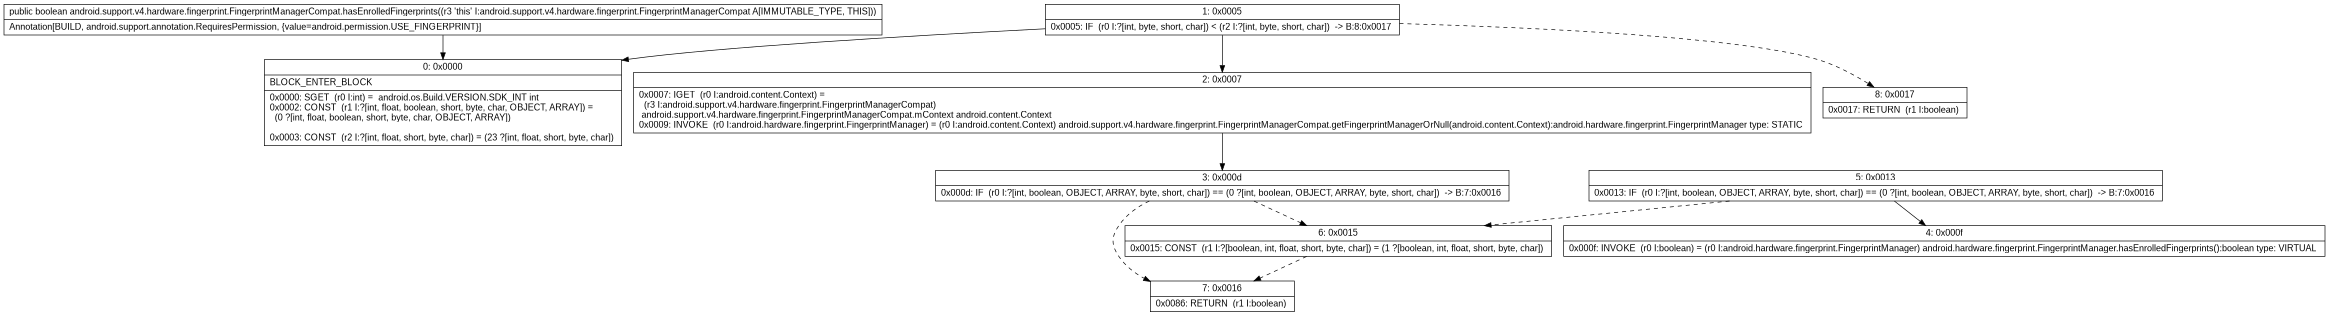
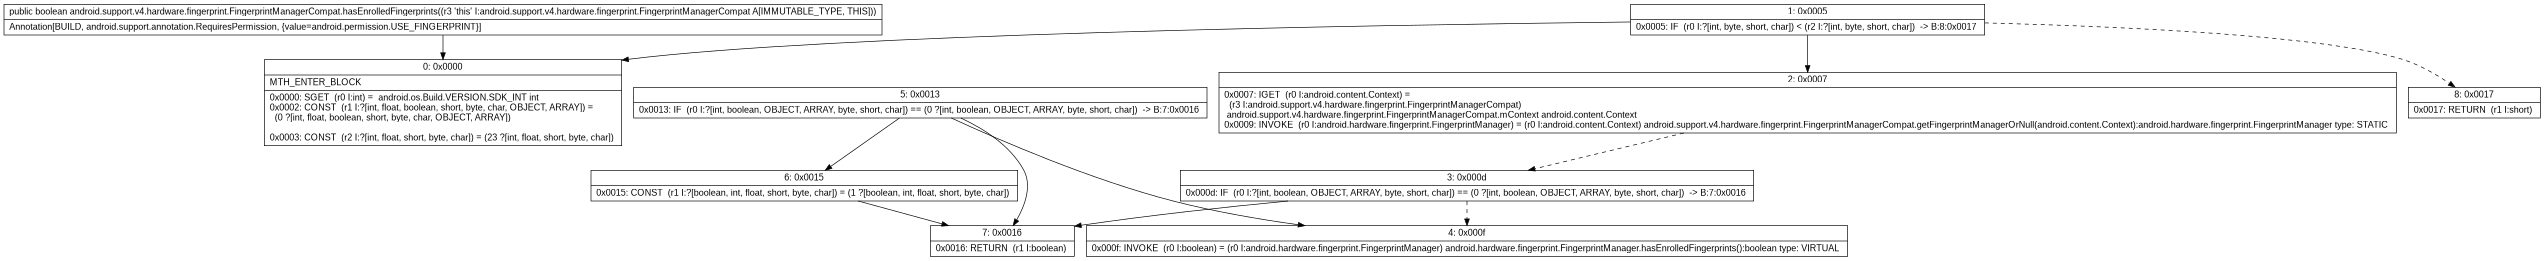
(321, 82) -> (316, 82)
(1895, 110) -> (2474, 110)
(1222, 148) -> (1609, 151)
none -> (1015, 157)
(1277, 212) -> (1467, 210)
(1610, 213) -> (865, 142)
(1113, 238) -> (1184, 212)
(1283, 267) -> (900, 212)
(1222, 304) -> (1002, 248)
